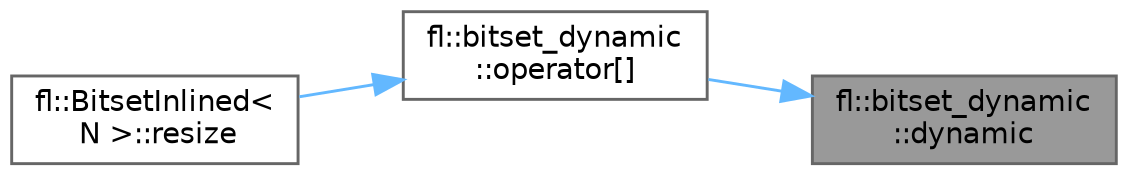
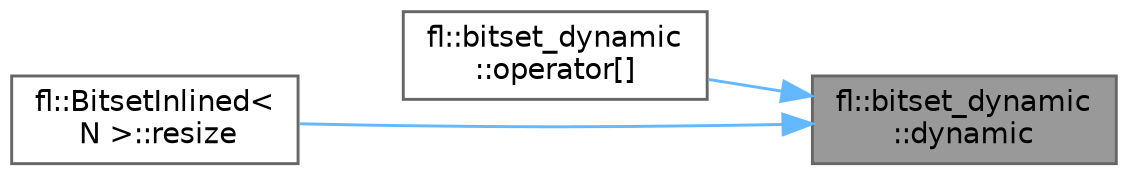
(337, 91) -> (541, 127)
